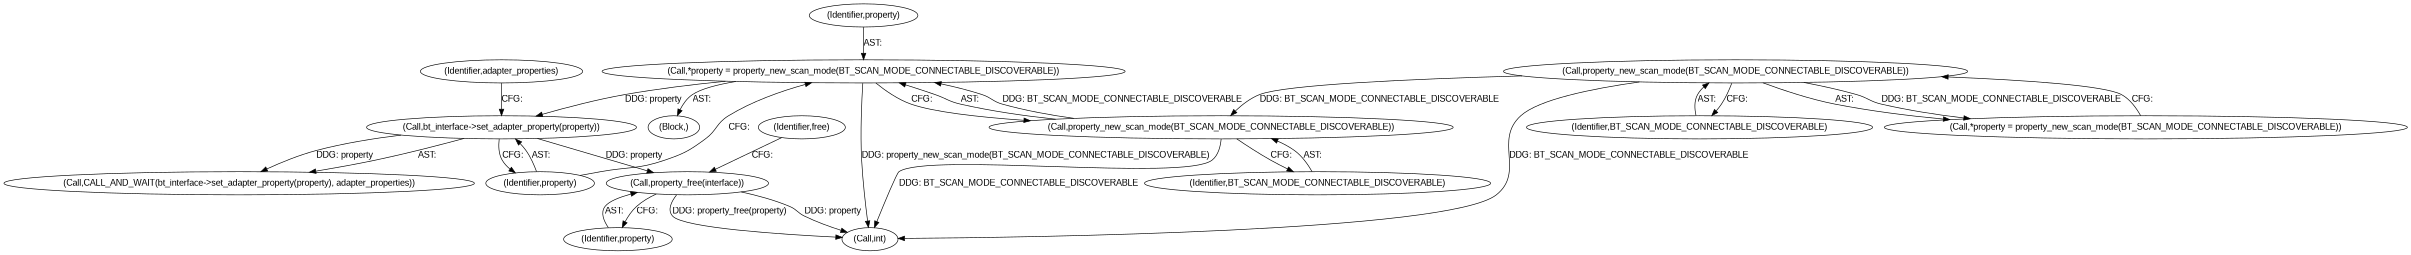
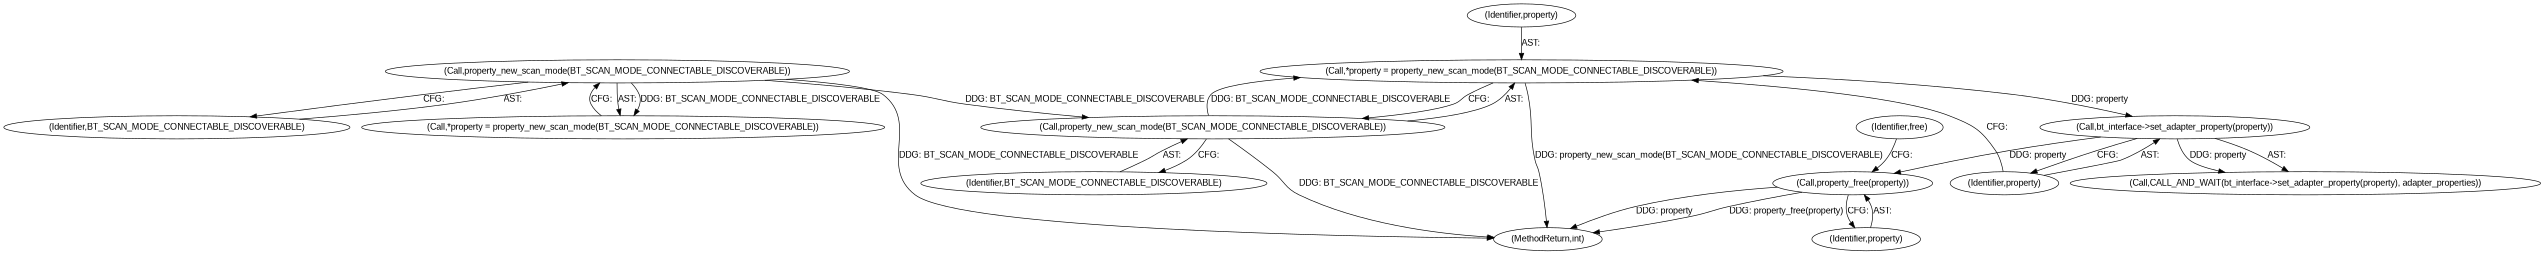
(502, 71) -> none
(674, 127) -> none
(687, 183) -> (1853, 183)
(870, 239) -> (1548, 239)
